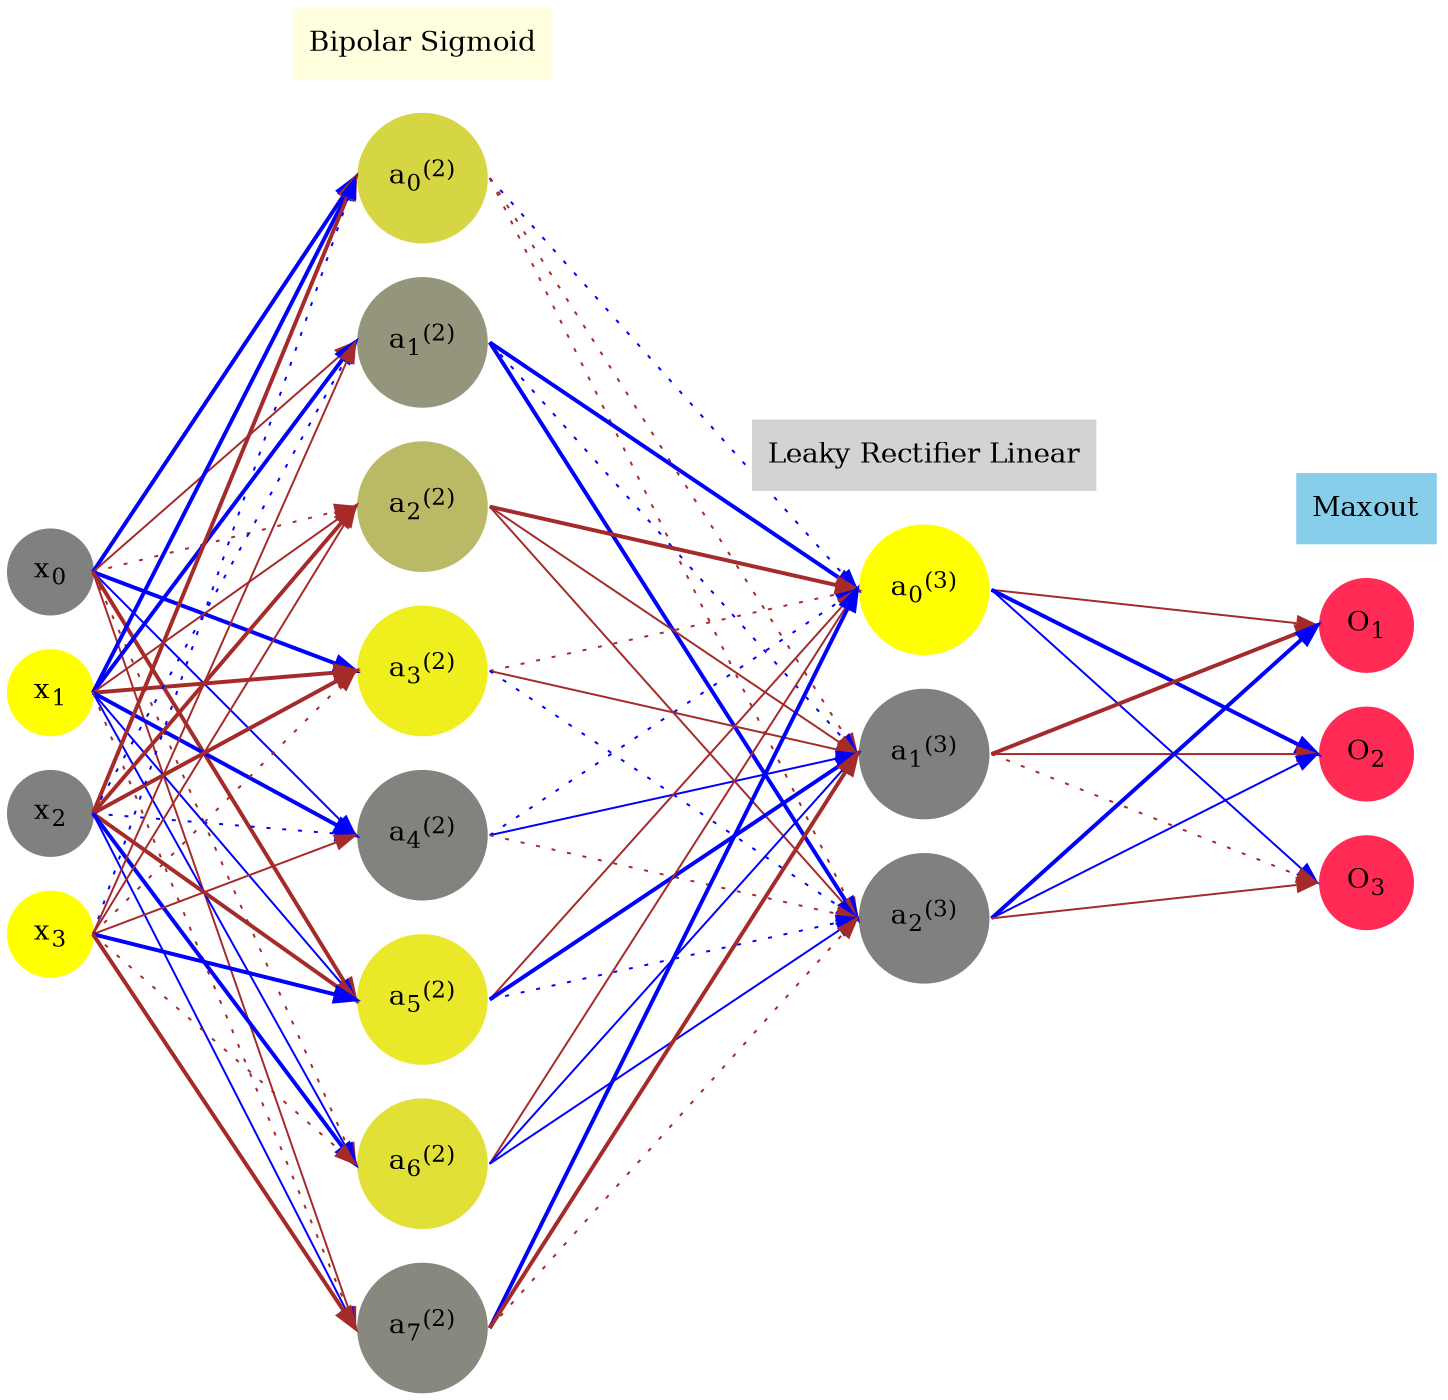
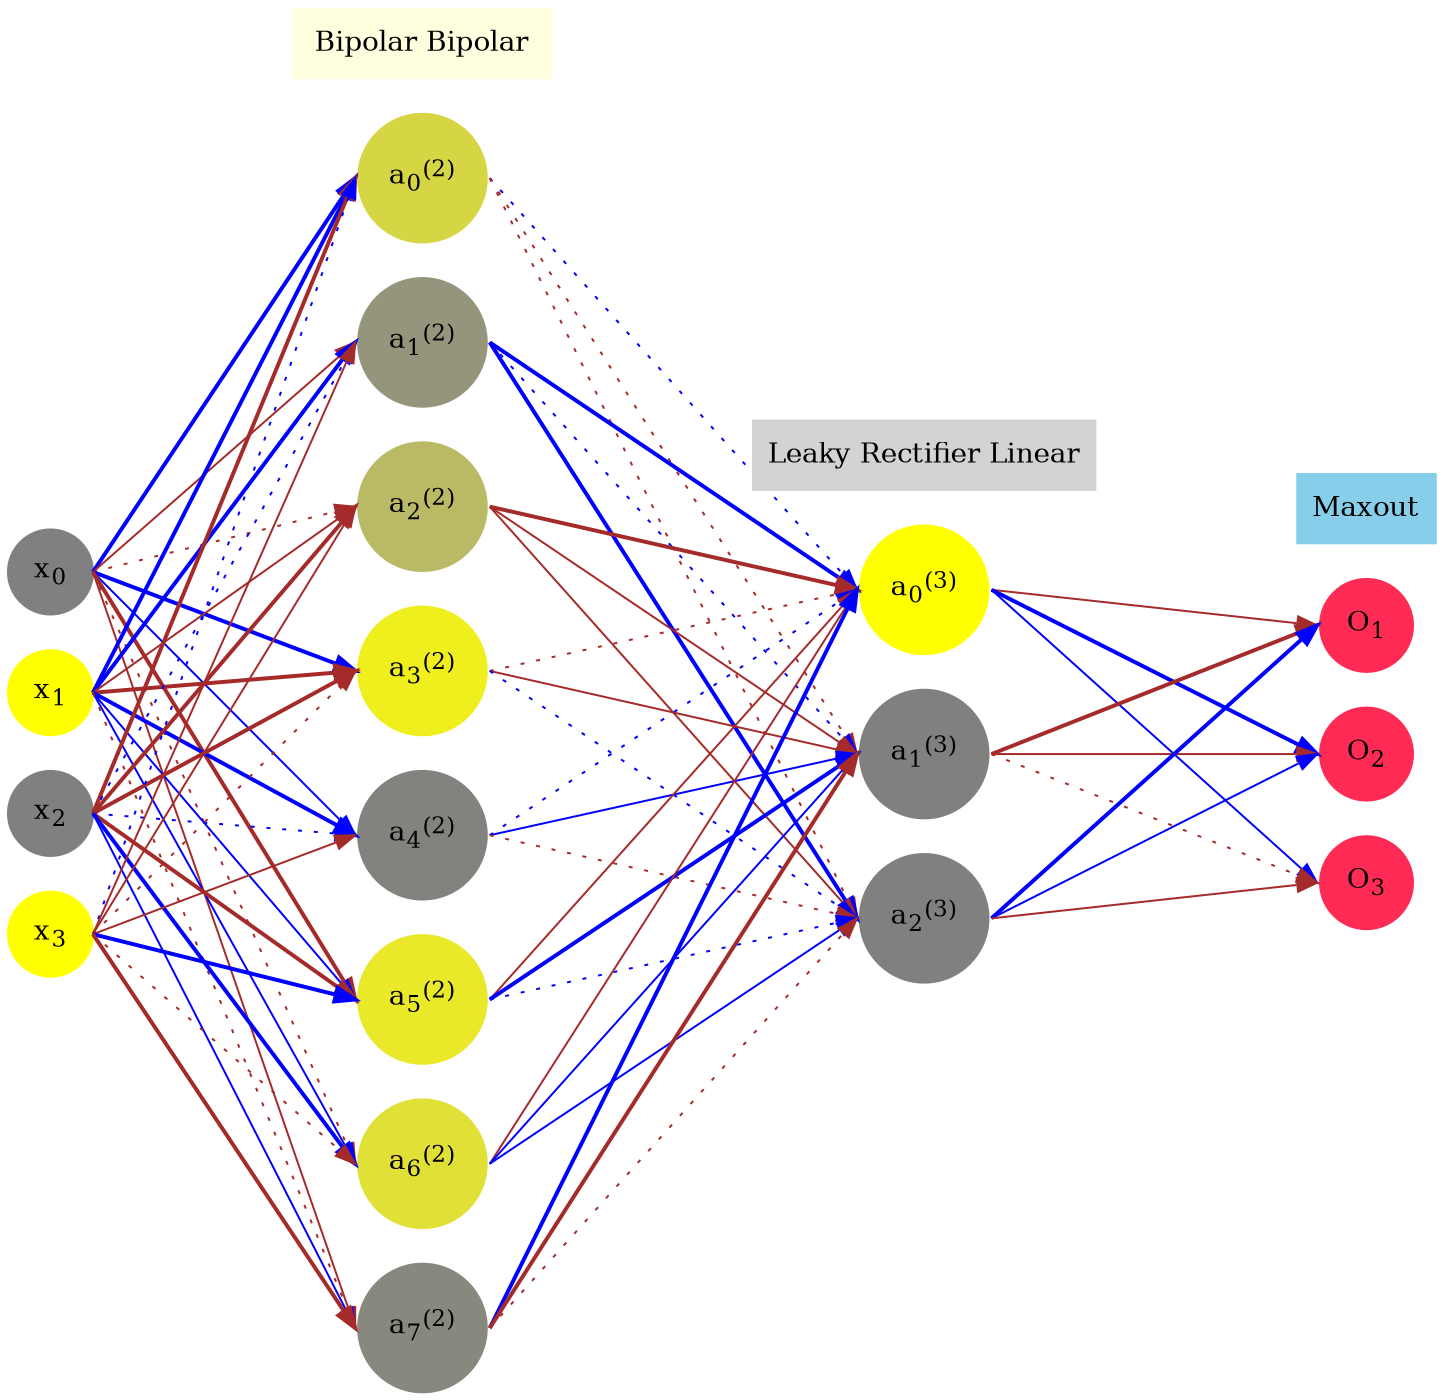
(422, 44) -> (422, 44)
